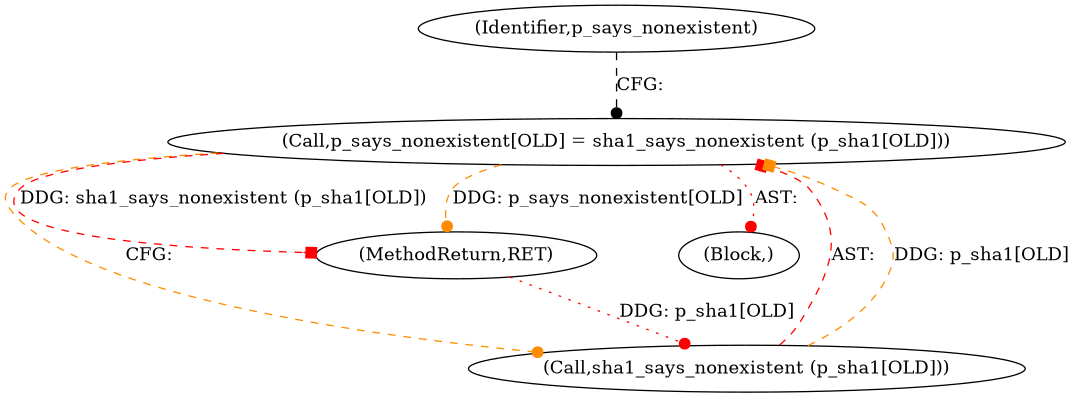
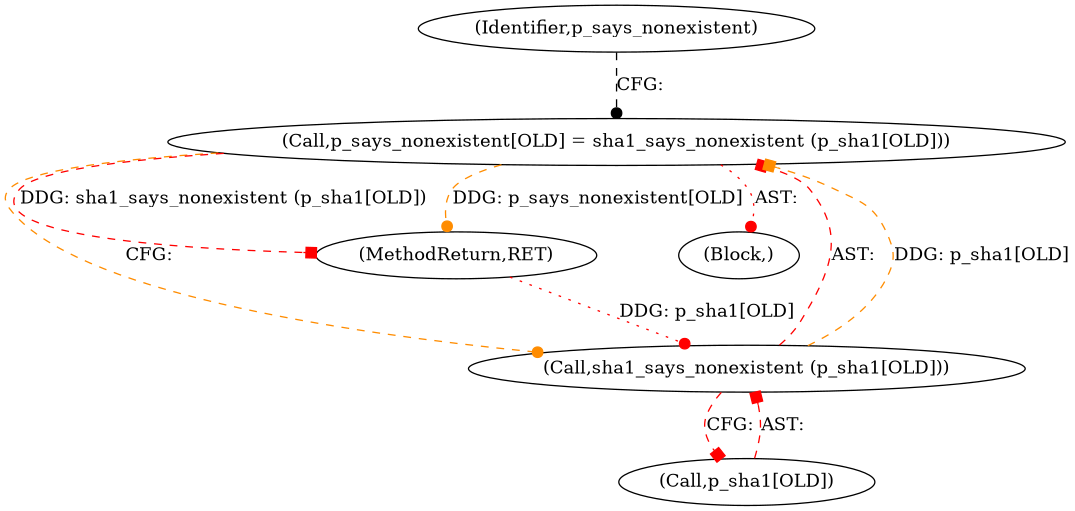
none -> (747, 482)
